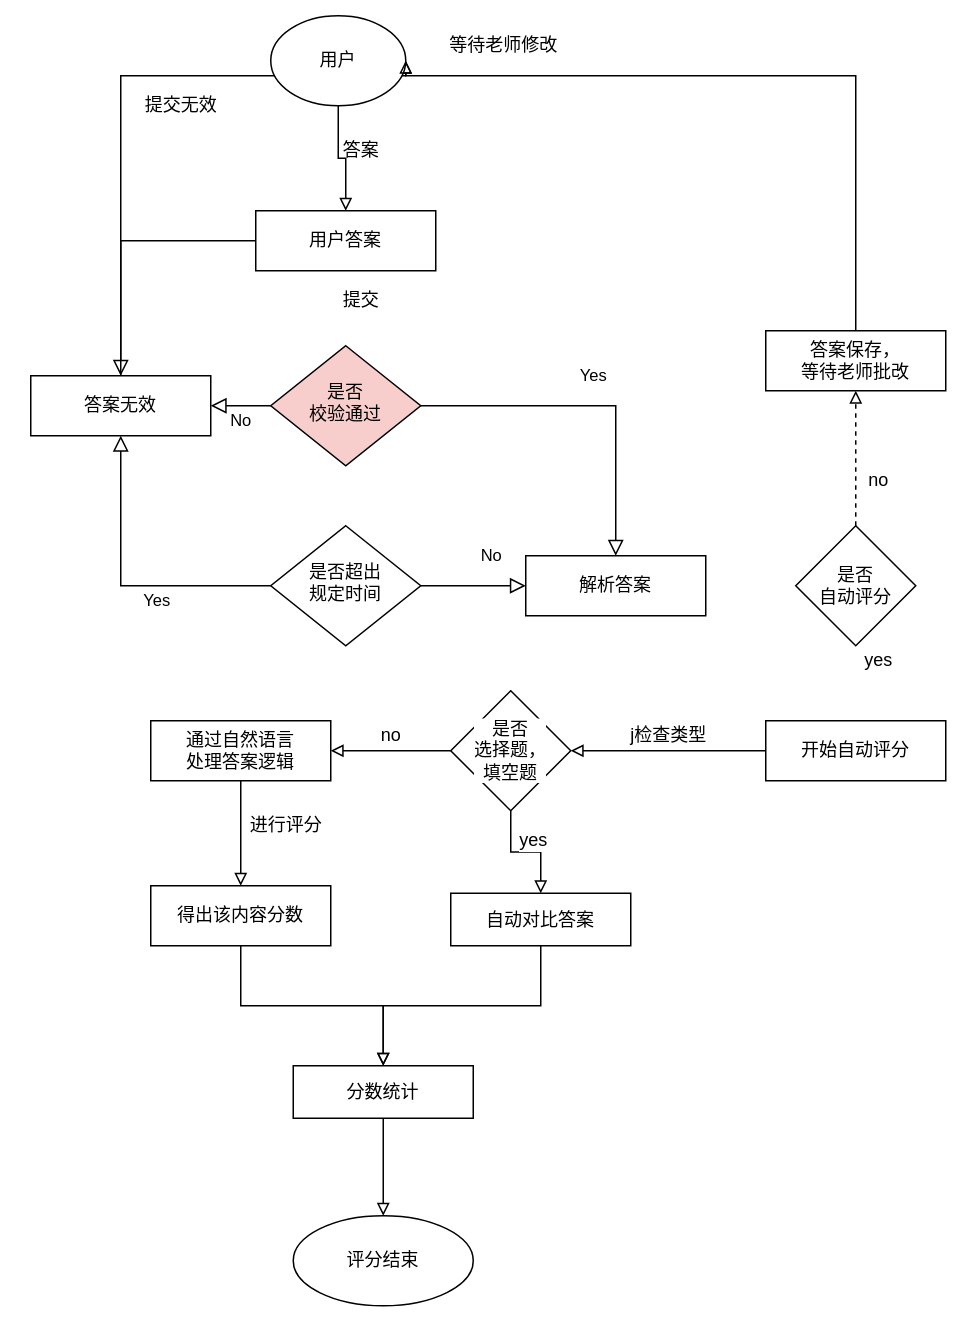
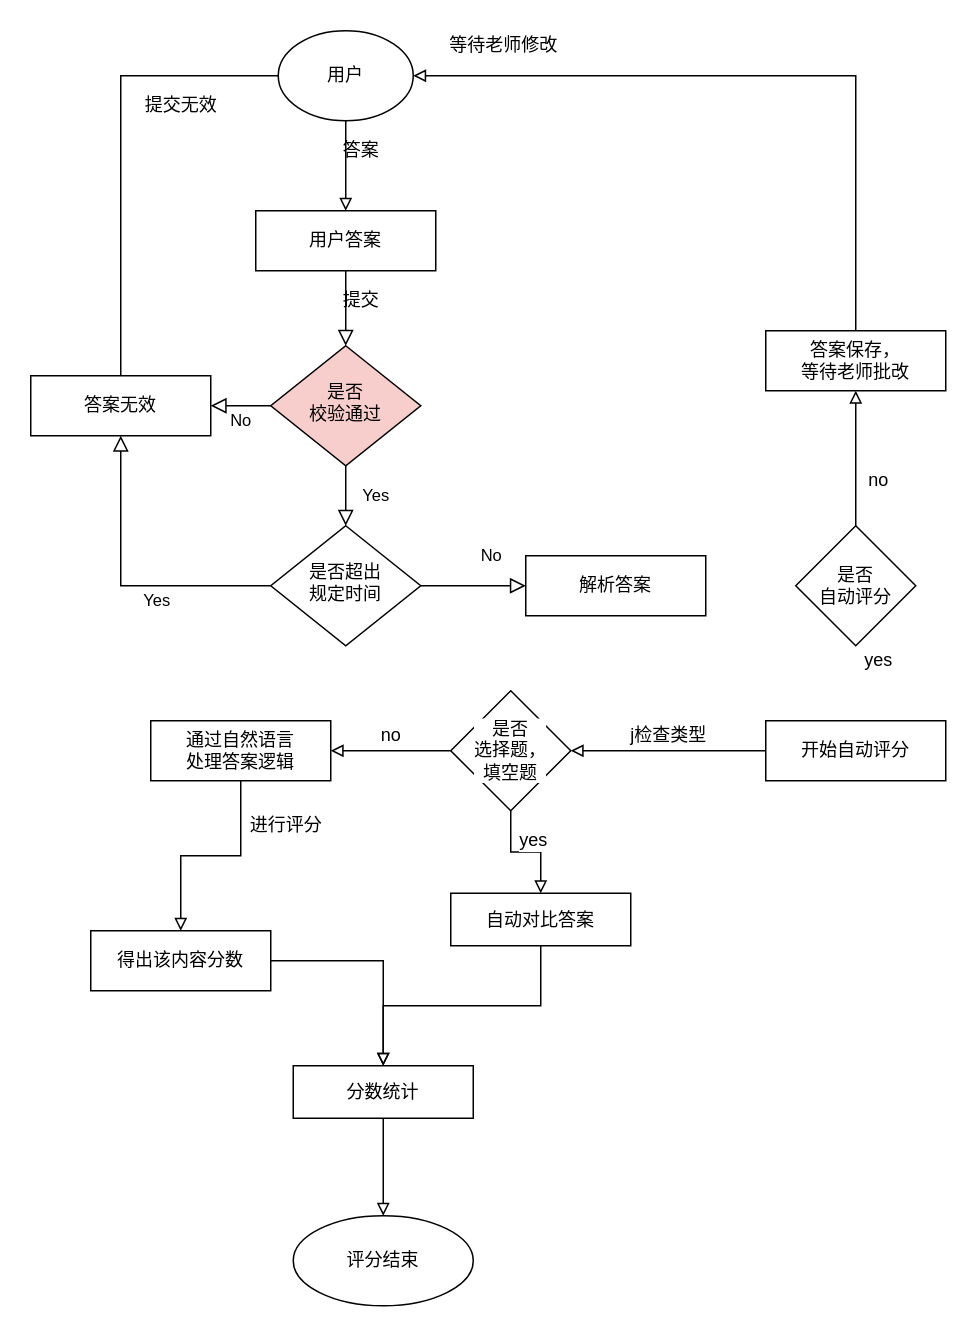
(338, 61) -> (346, 76)
(189, 241) -> (346, 300)
(585, 406) -> (346, 488)
(856, 464) -> (856, 464)
(241, 916) -> (181, 961)
